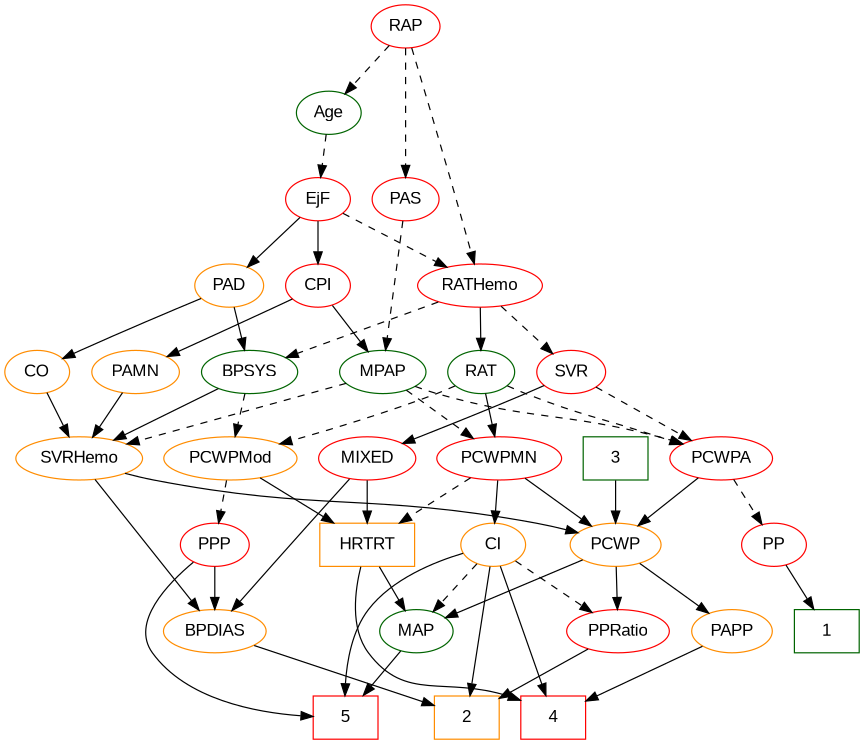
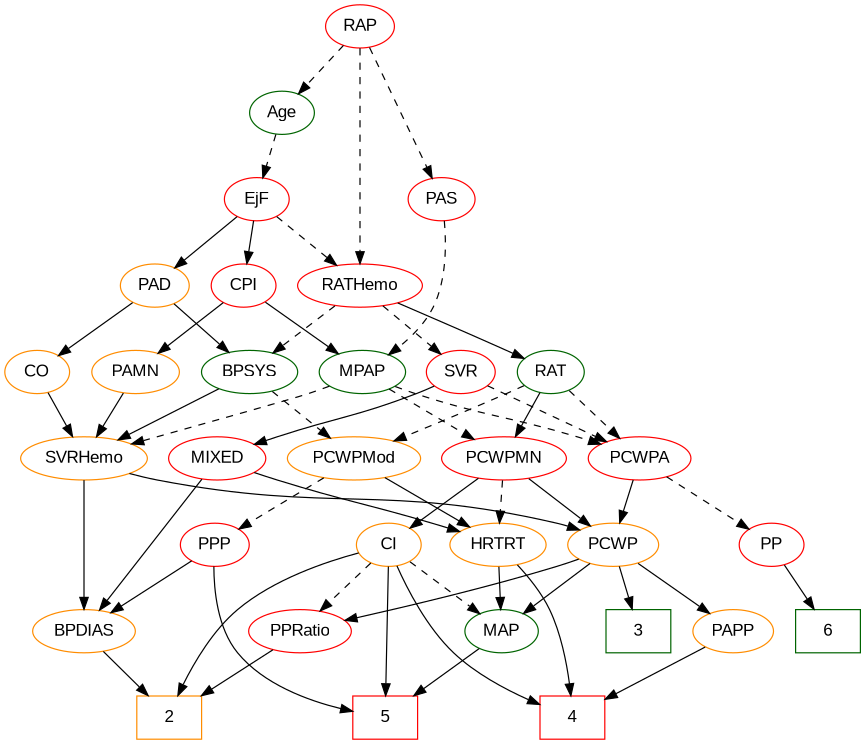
(616, 496) -> (624, 582)
(367, 545) -> (498, 545)
(827, 631) -> (828, 631)
